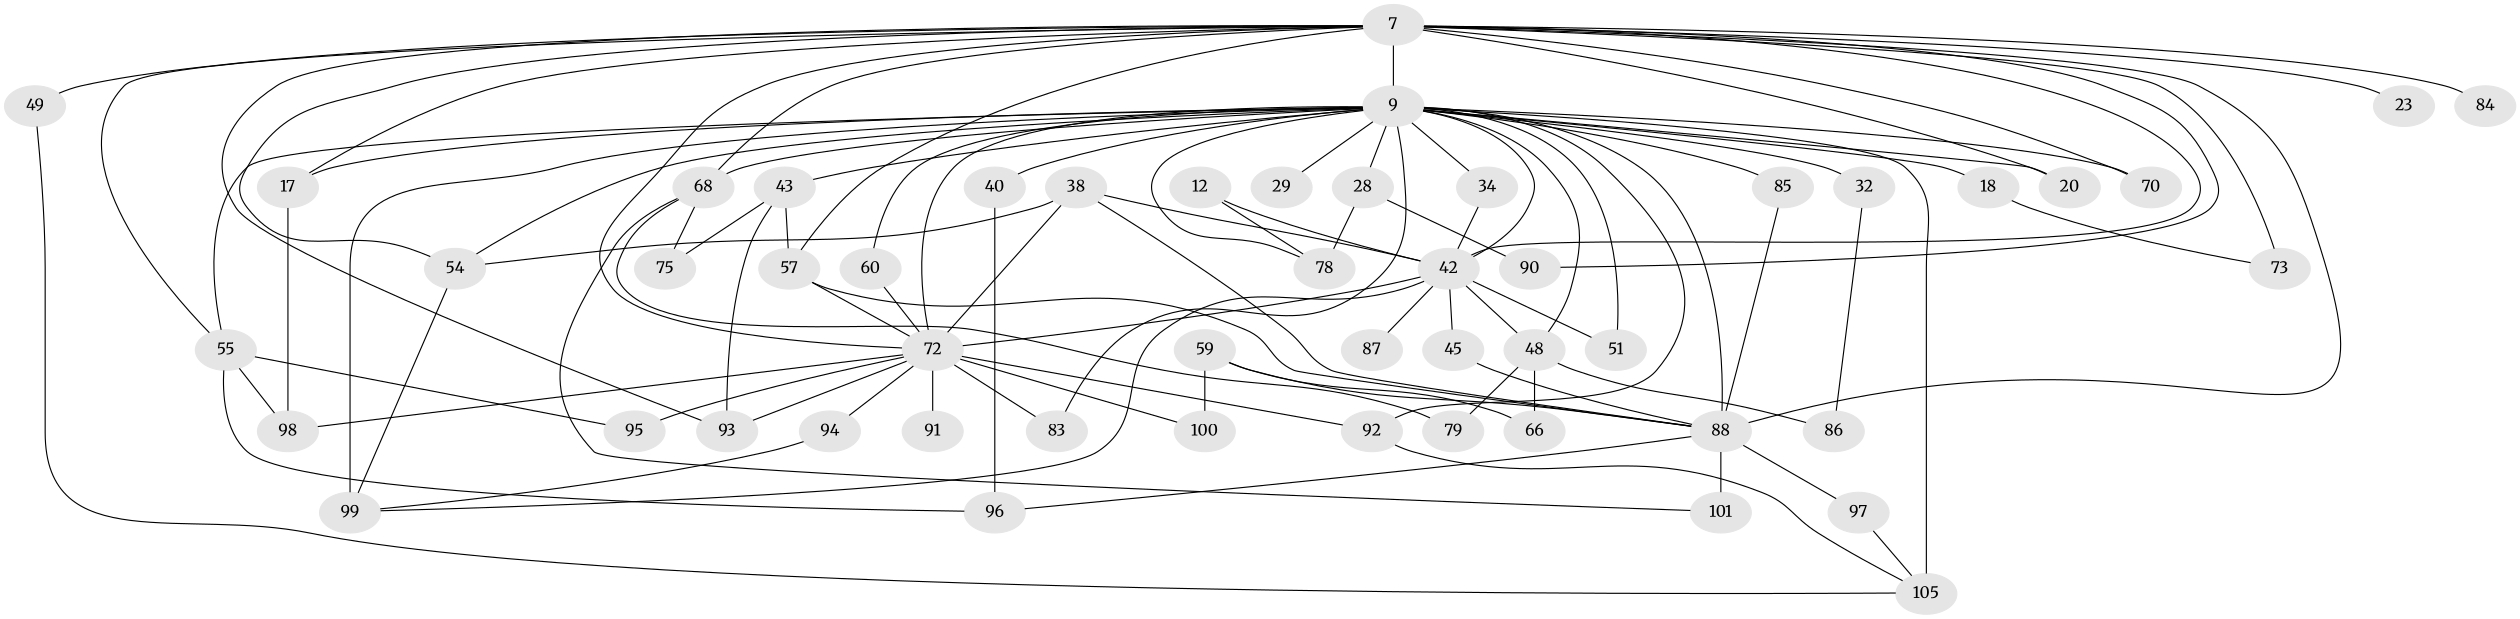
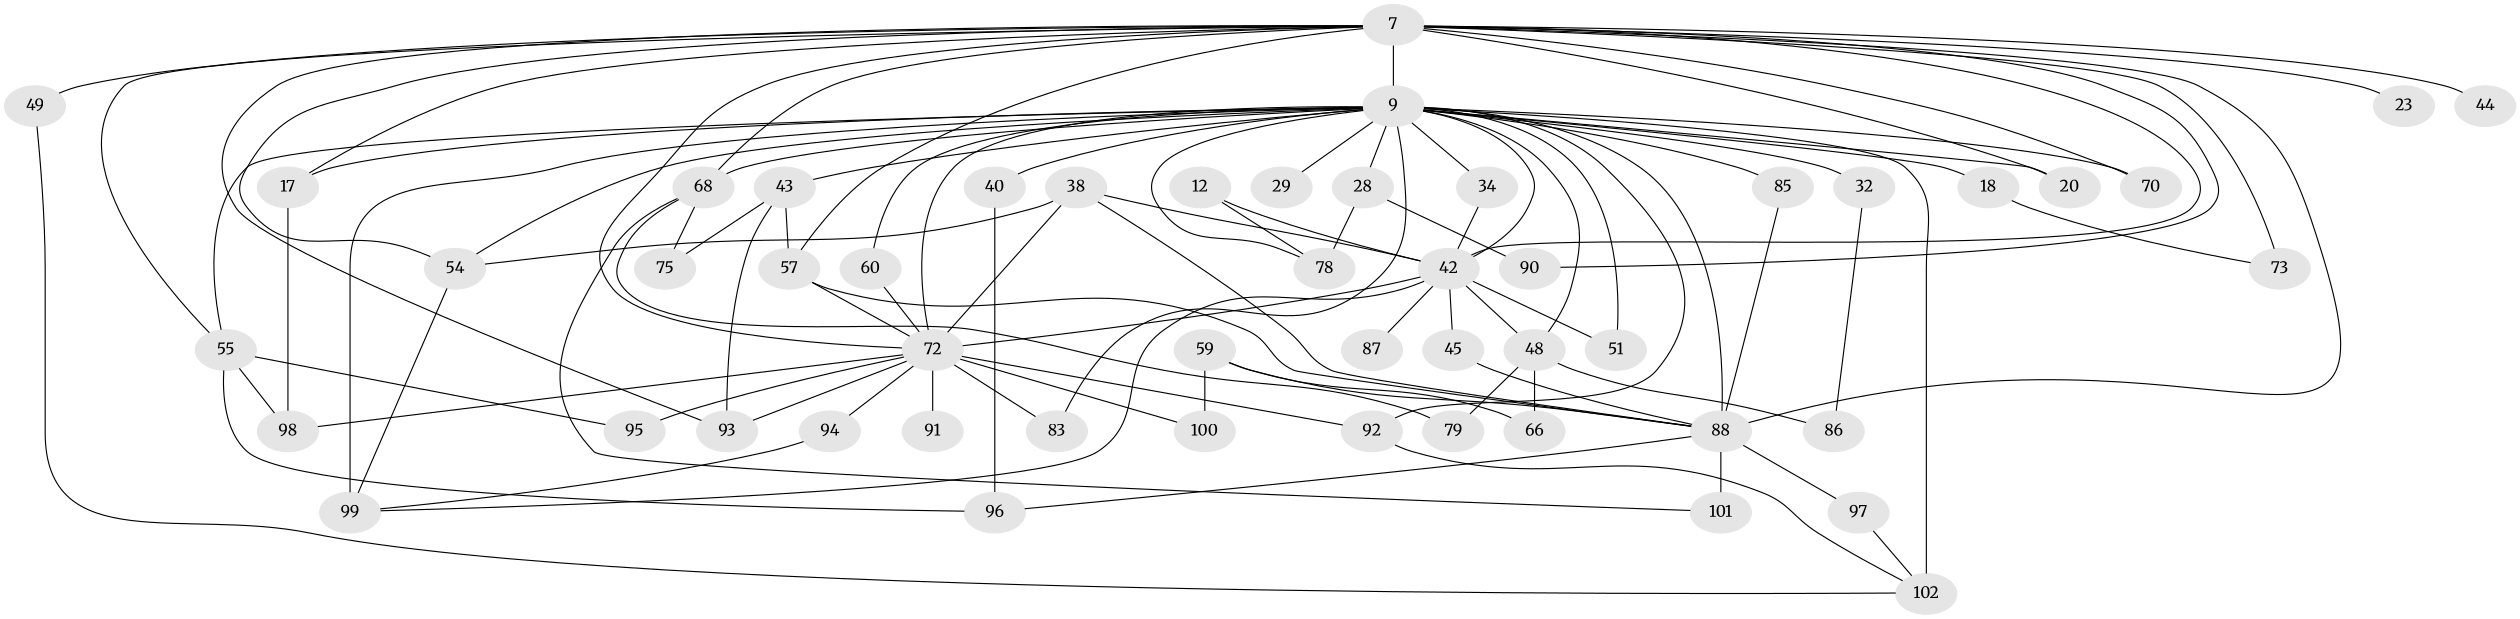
(2485, 106) -> (2485, 106)
(1926, 594) -> (1926, 594)
